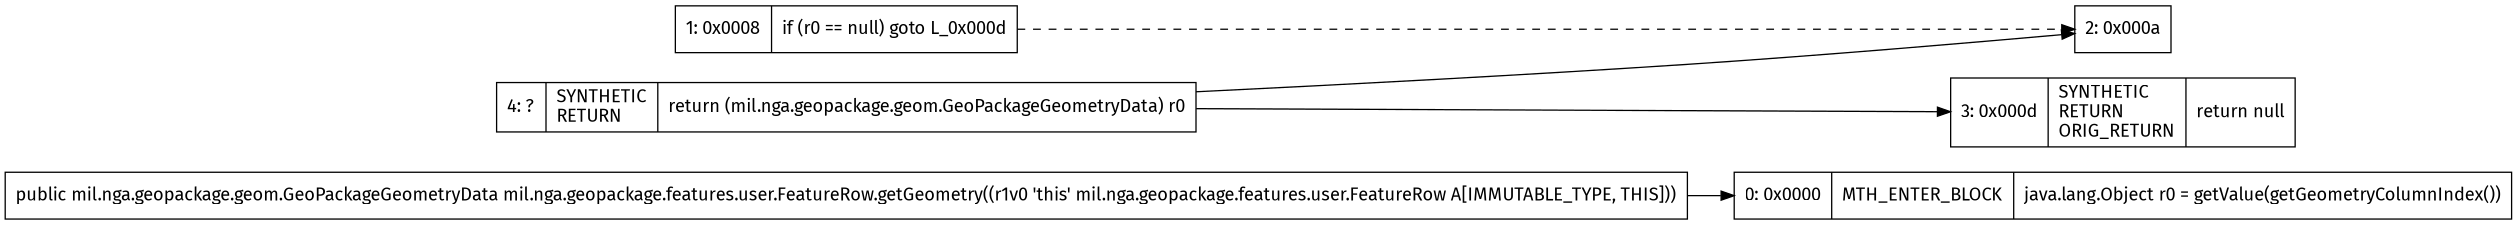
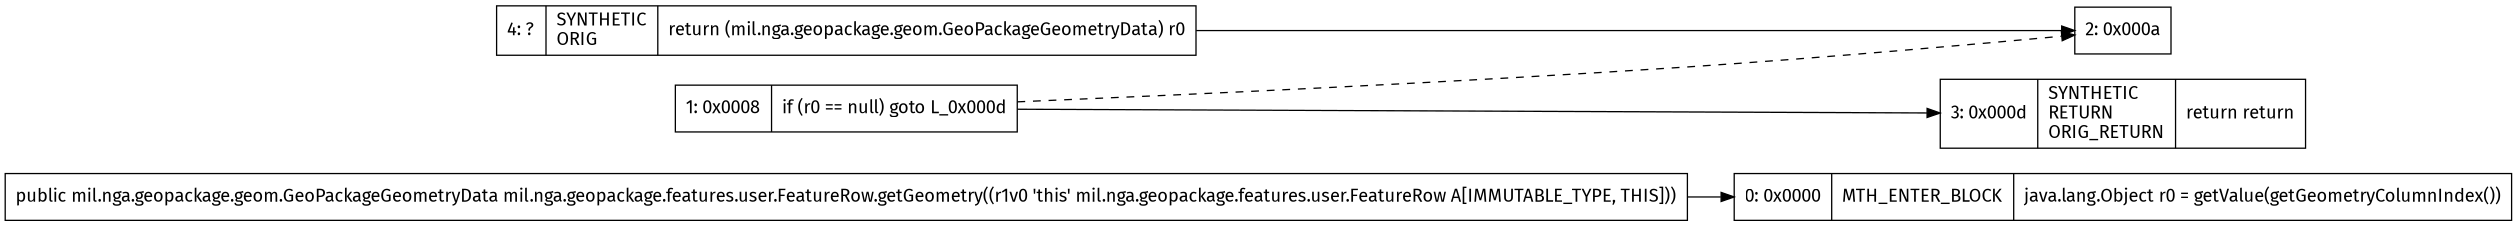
(1567, 110) -> (1472, 111)
(2241, 112) -> (2241, 113)
(590, 116) -> (577, 40)
